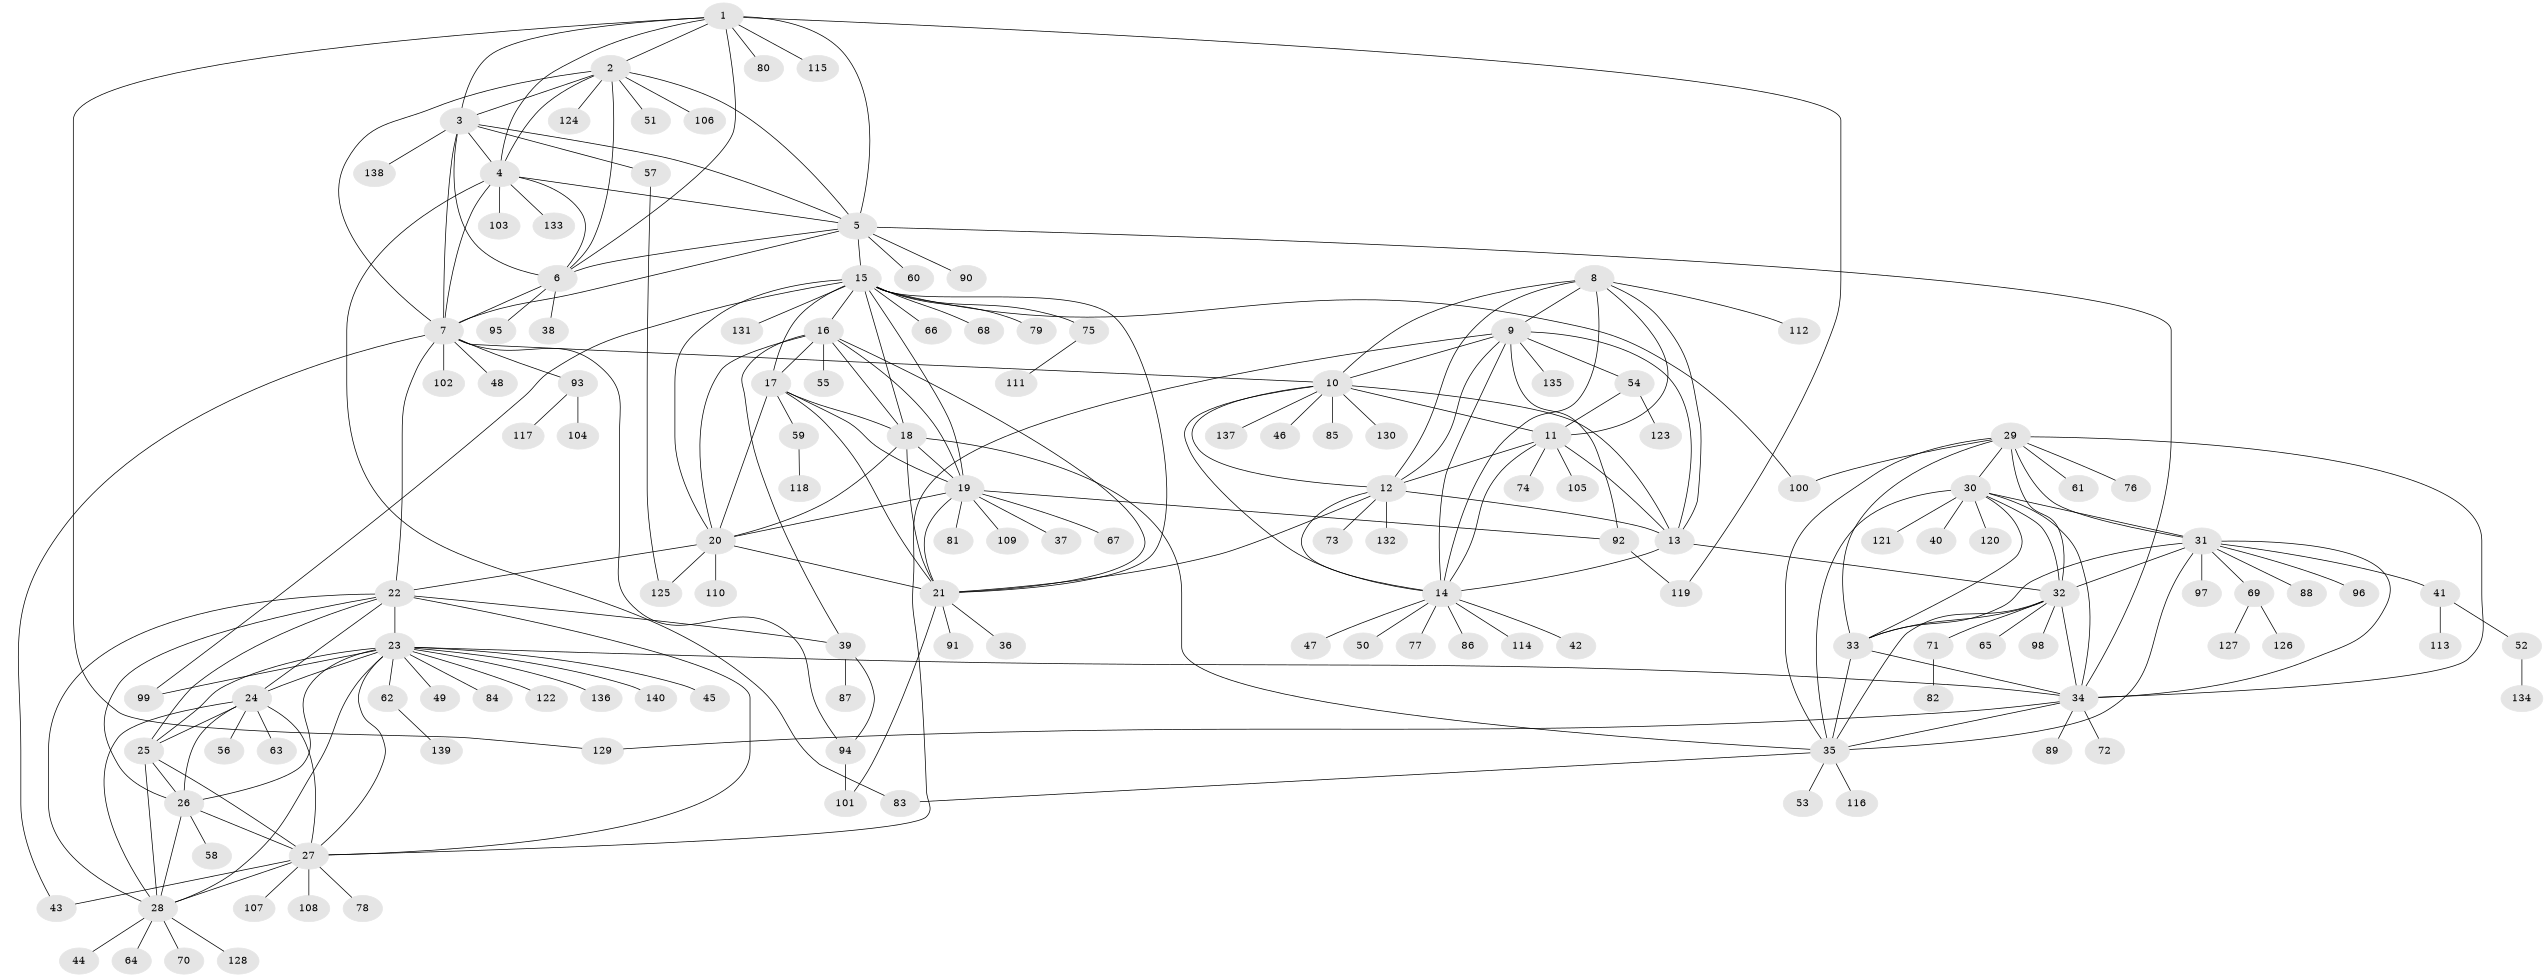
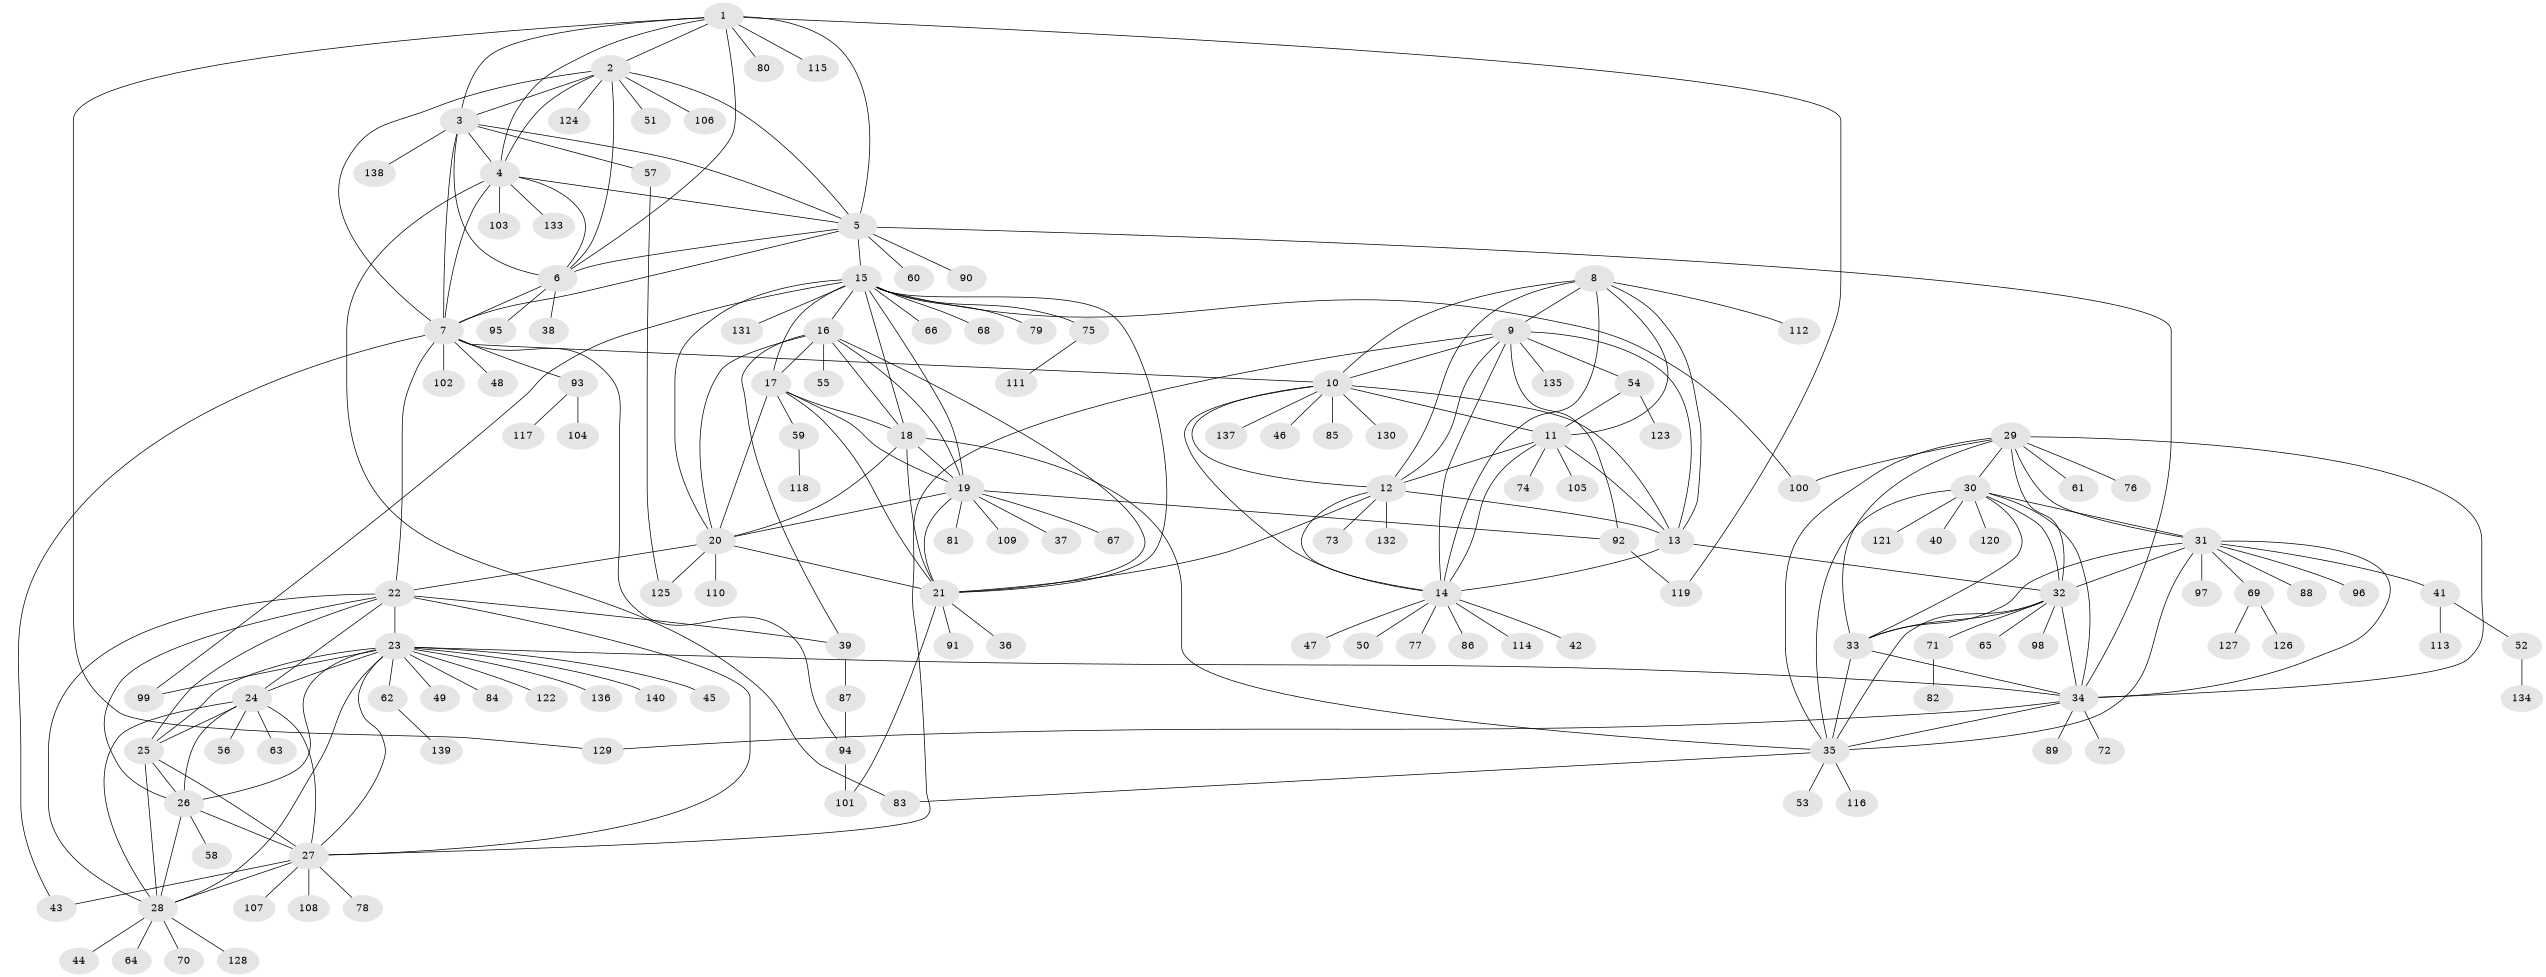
(874, 699) -> (846, 725)
